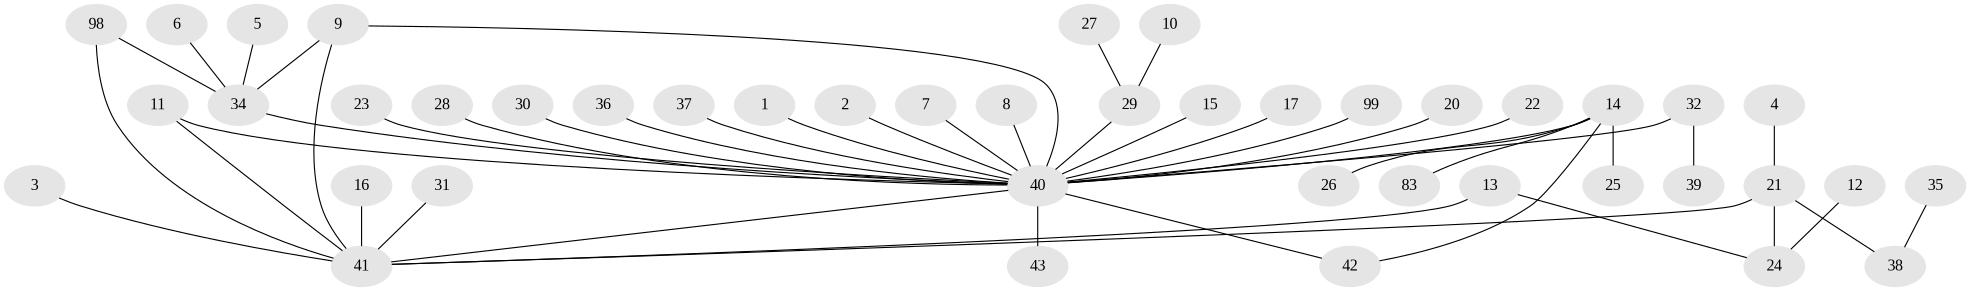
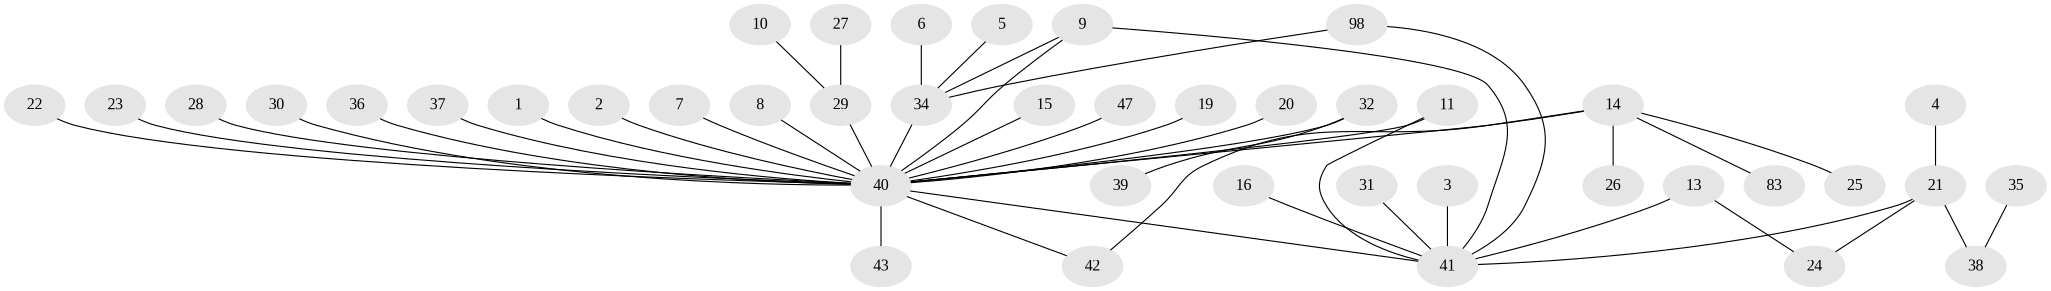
(1291, 105) -> (1125, 105)
(1371, 105) -> (1206, 105)
(1855, 186) -> none
